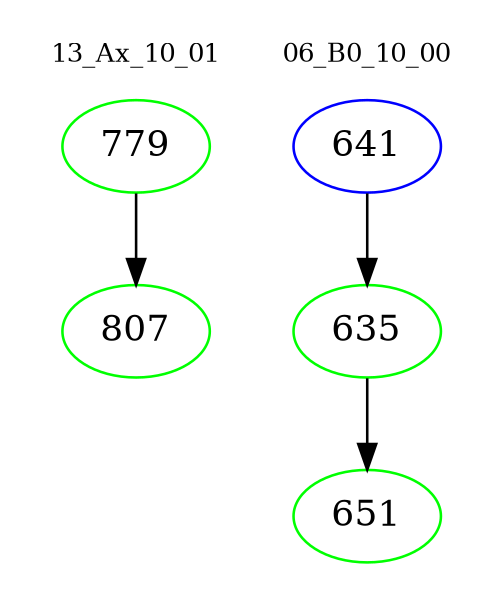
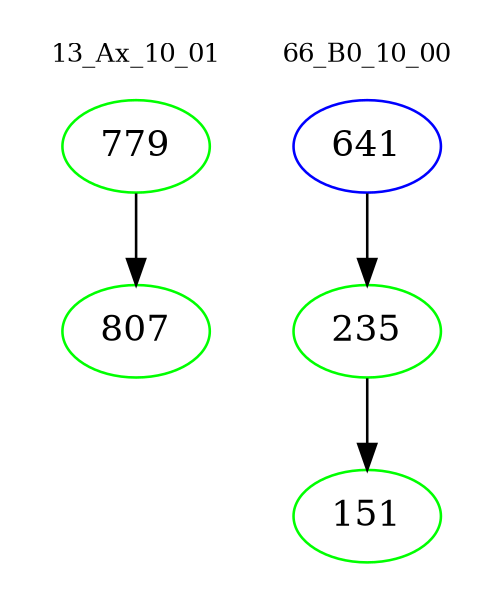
(367, 55) -> (367, 55)
(367, 331) -> (367, 331)
(367, 516) -> (367, 516)
